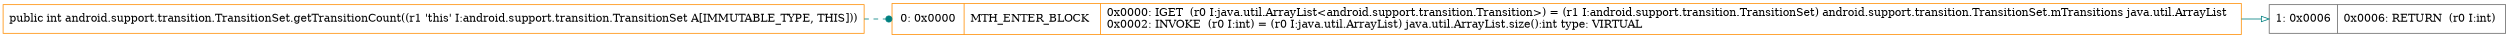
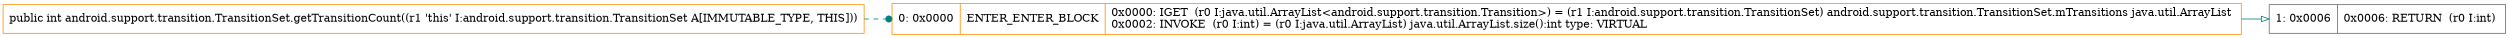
(1030, 19) -> (1033, 19)
